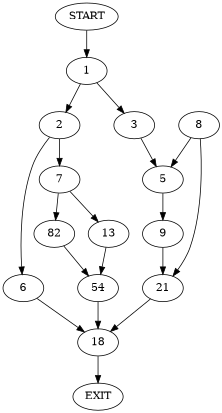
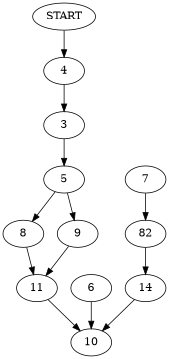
(87, 71) -> (64, 71)
(60, 125) -> none
(183, 149) -> (46, 204)
(109, 234) -> none
(98, 288) -> (146, 288)
(163, 288) -> (37, 288)
(98, 342) -> (91, 342)
(98, 397) -> none
